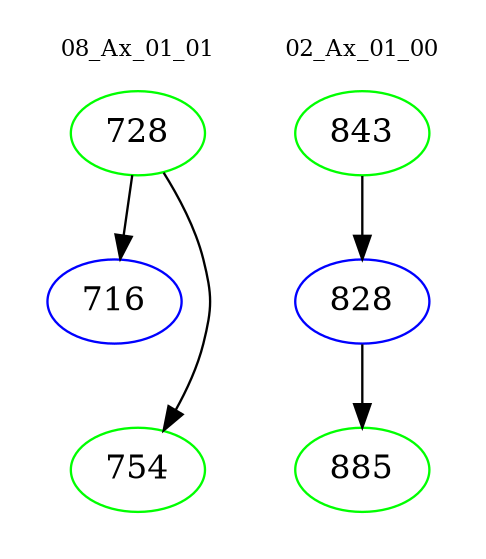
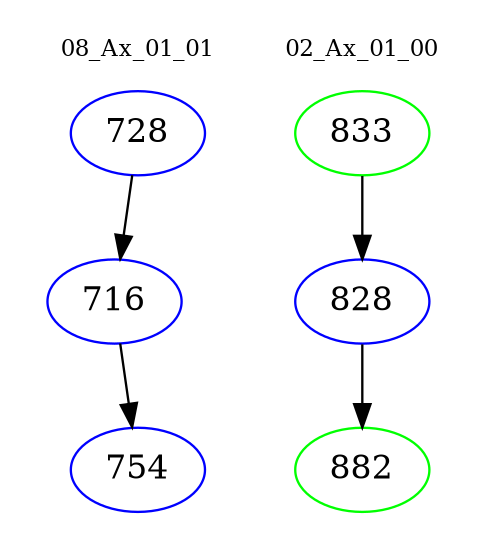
(138, 133) -> (138, 133)
(362, 133) -> (362, 133)
(209, 290) -> (124, 374)
(138, 470) -> (138, 470)
(362, 470) -> (362, 470)
